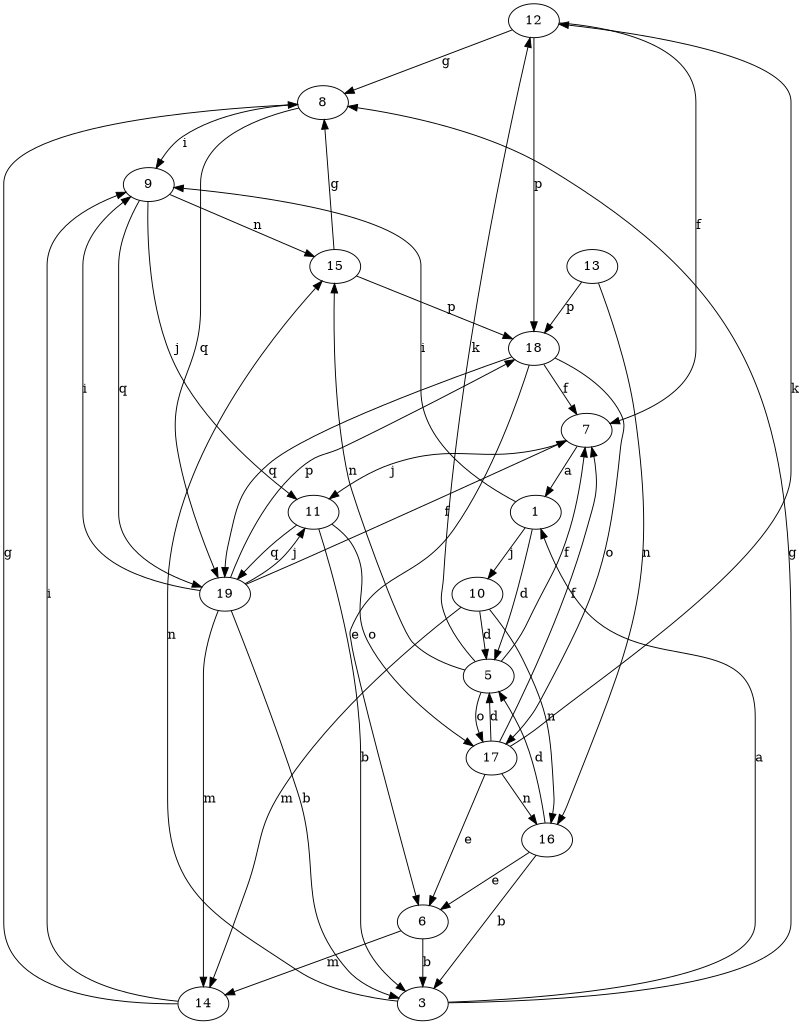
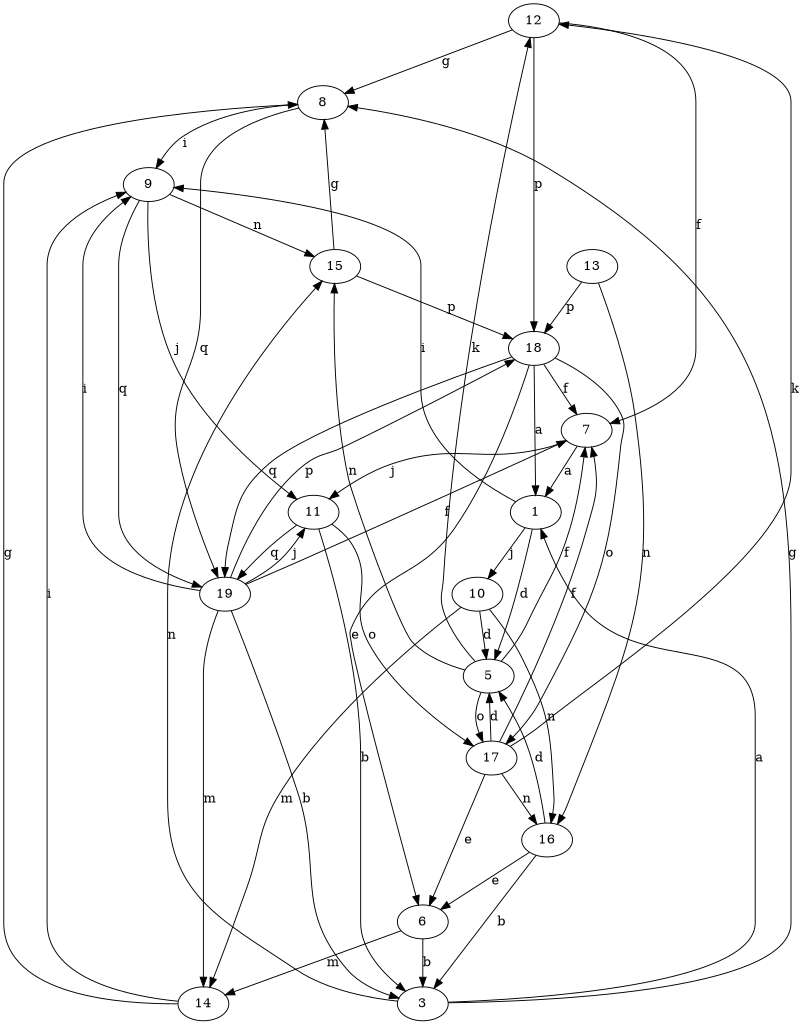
none -> (535, 426)
